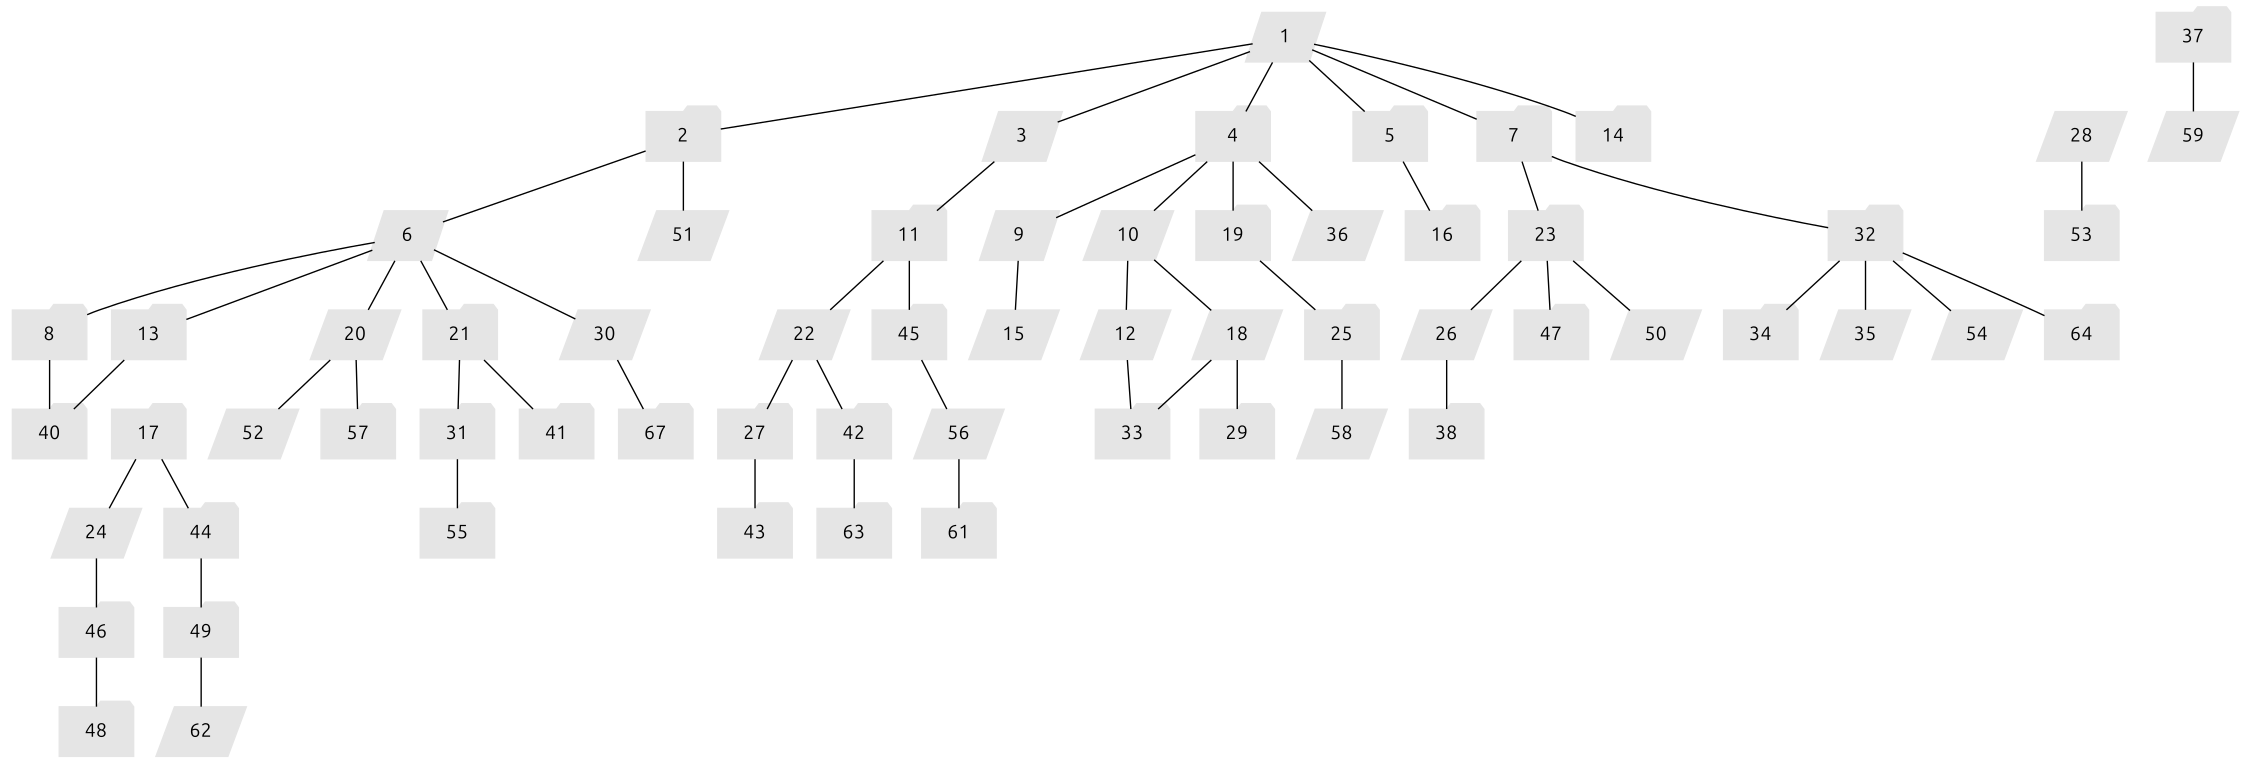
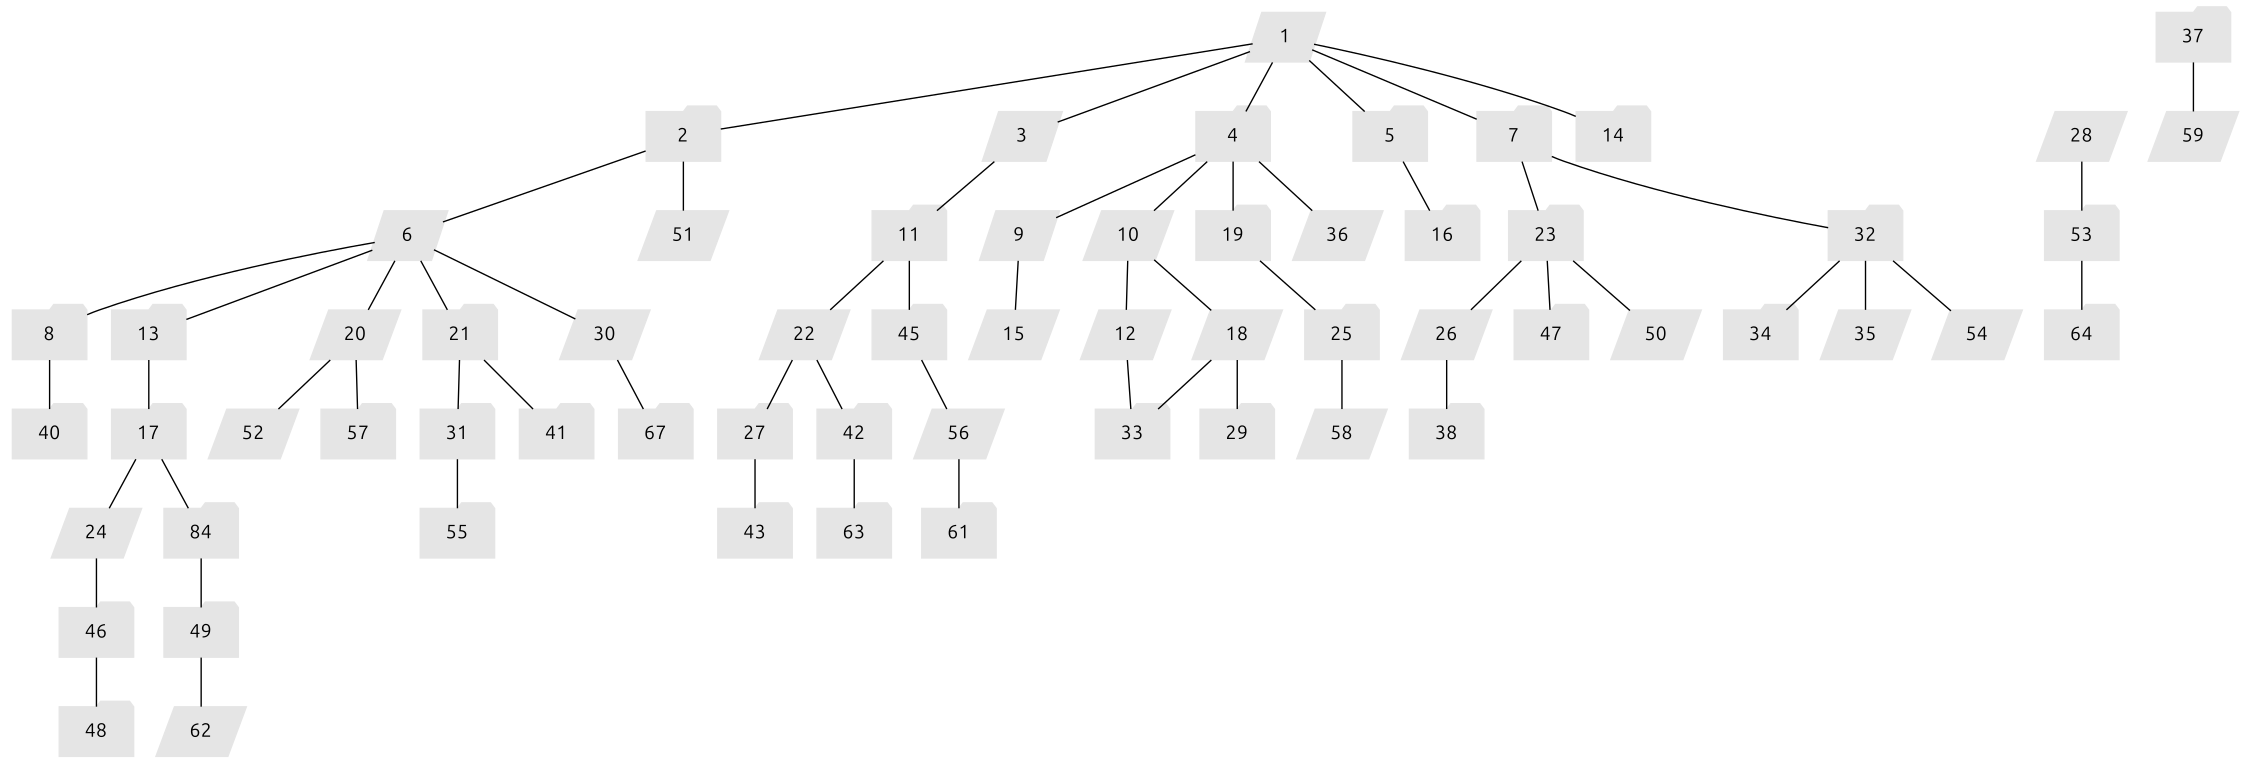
(1974, 284) -> (2082, 285)
(99, 385) -> (149, 385)
(201, 533) -> (201, 533)
